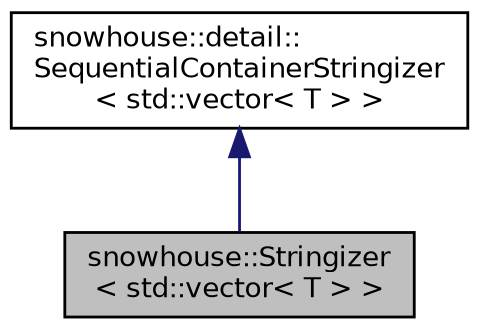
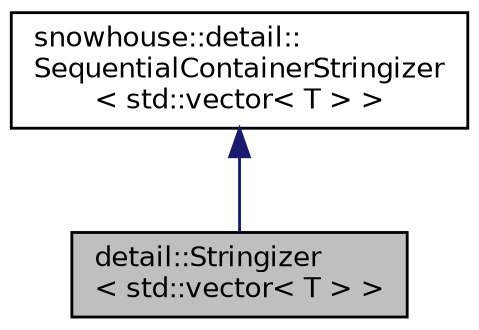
(240, 275) -> (240, 275)
